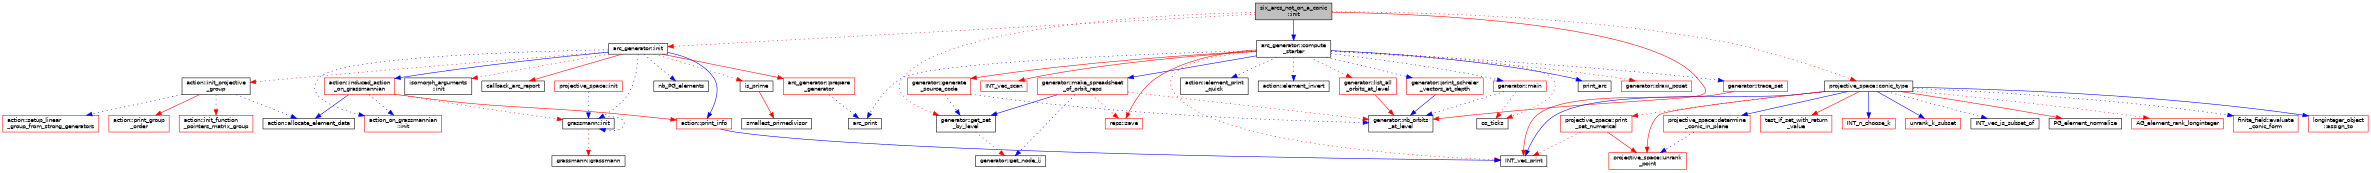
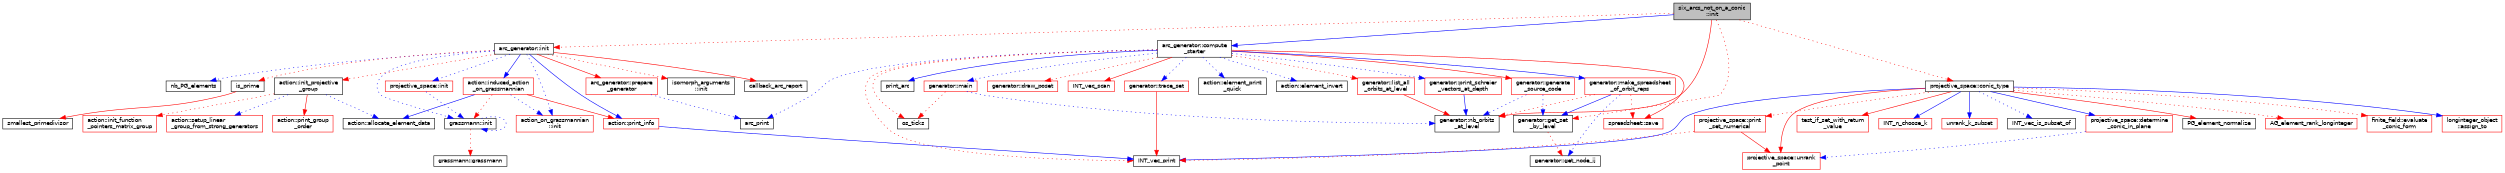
none -> (474, 67)
(2071, 98) -> (2188, 97)
(1124, 124) -> (1633, 124)
